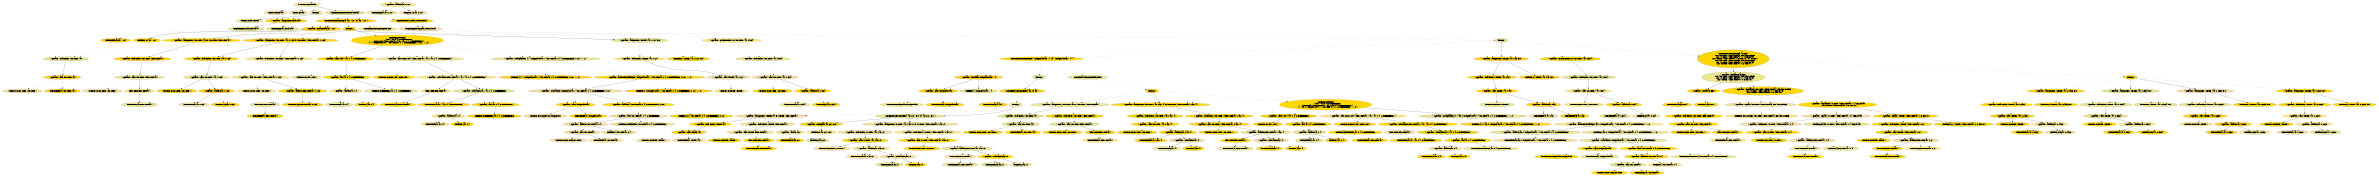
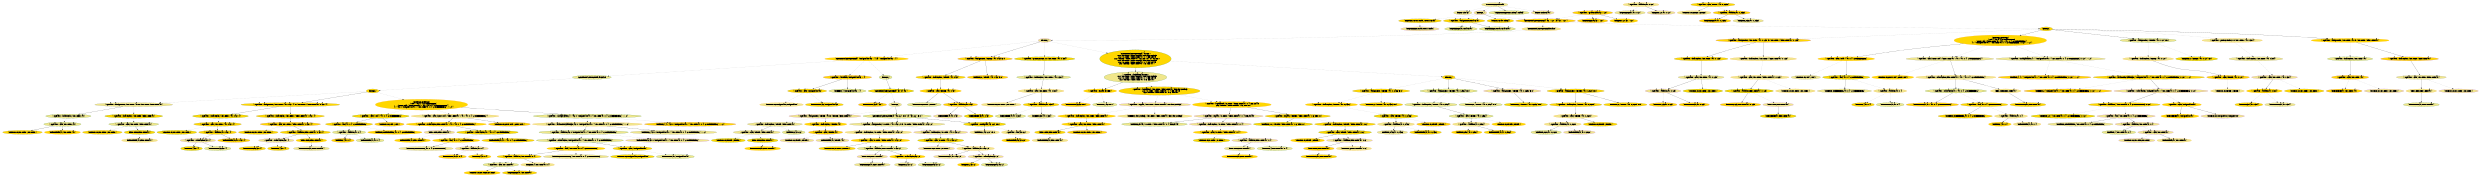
(250, 21) -> (1500, 21)
(334, 25) -> (1570, 17)
(421, 29) -> (1420, 29)
(729, 77) -> (2228, 77)
(217, 91) -> (1663, 91)
(194, 105) -> (1694, 105)
(1706, 105) -> (1105, 105)
(2205, 105) -> none
(1266, 132) -> (305, 132)
(803, 136) -> (784, 128)
